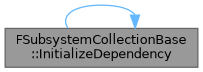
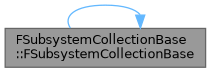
(102, 48) -> (105, 48)
